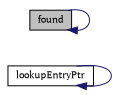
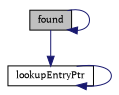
none -> (51, 43)
